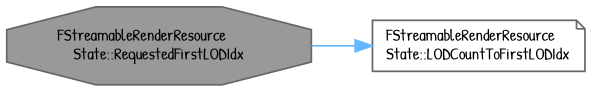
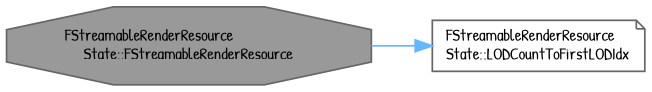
(159, 46) -> (189, 46)
